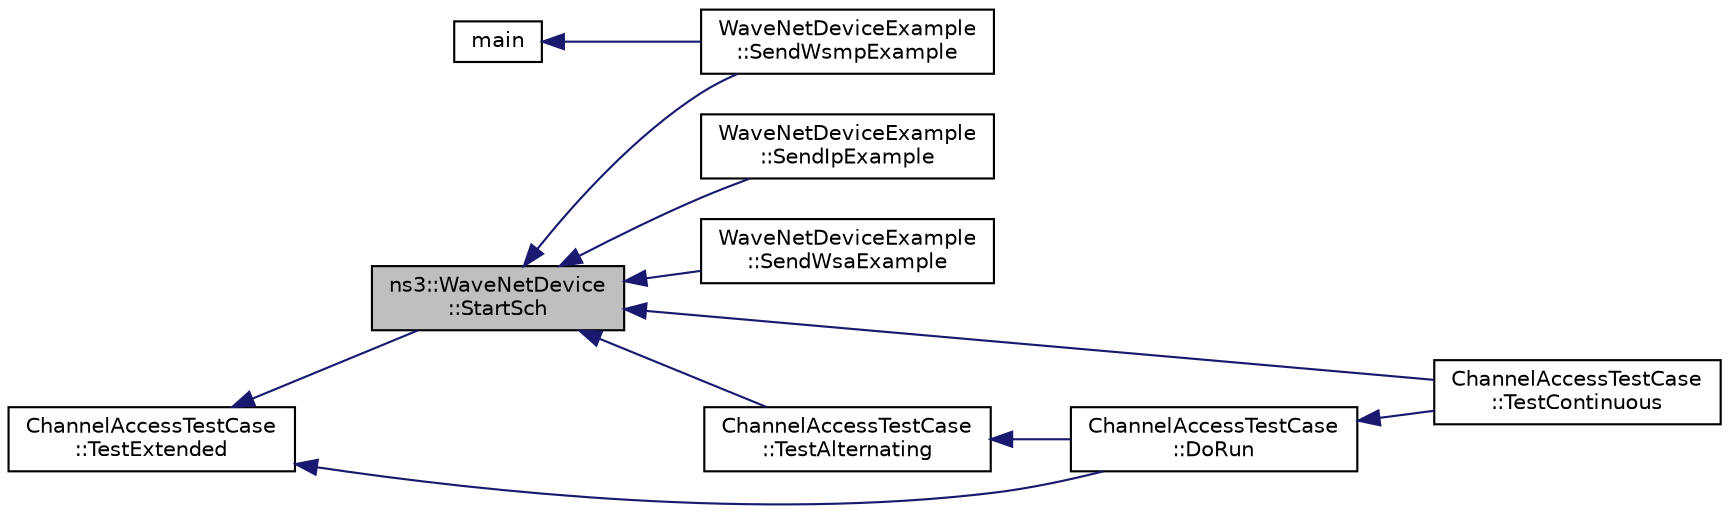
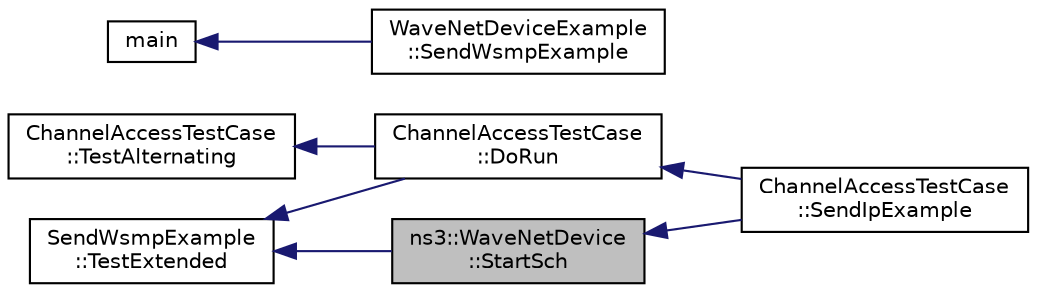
(848, 146) -> none
(628, 151) -> none
(848, 251) -> none
(683, 373) -> none
(1577, 392) -> (885, 200)
(152, 439) -> (152, 251)
